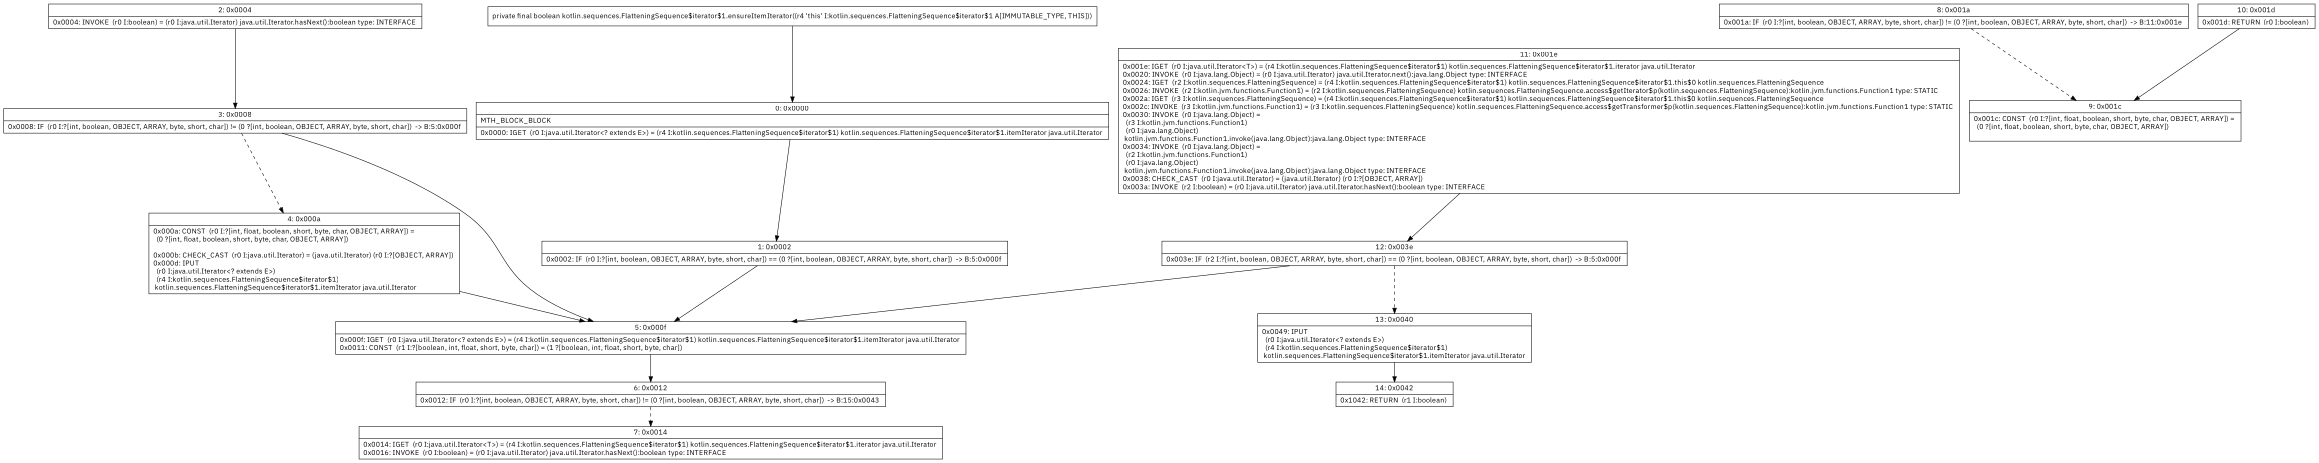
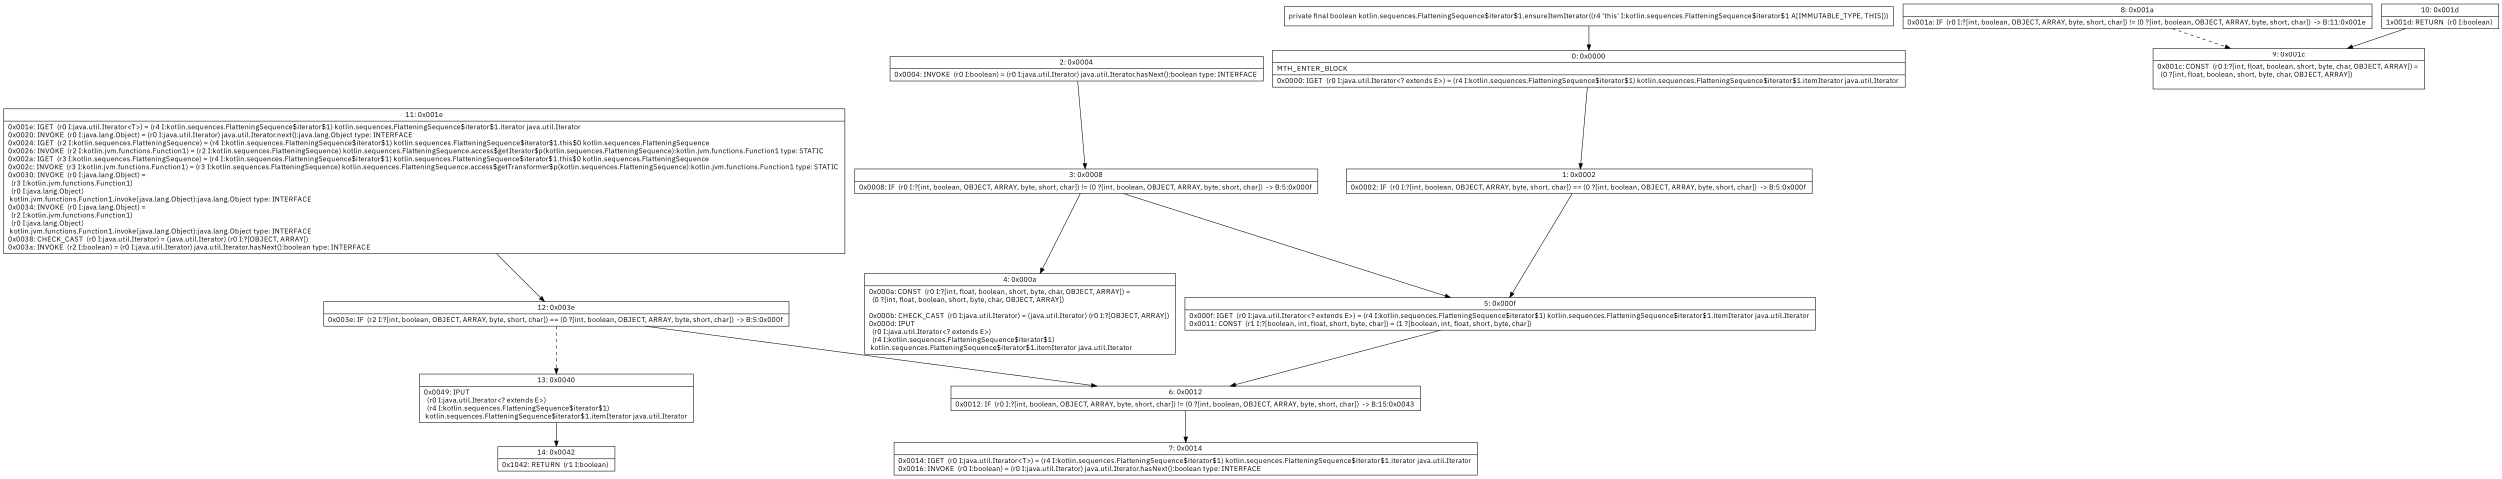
(2257, 22) -> (2440, 22)
(516, 121) -> (1312, 68)
(261, 171) -> (1061, 231)
(1043, 293) -> (868, 356)
(520, 306) -> none
(651, 414) -> (1186, 424)
